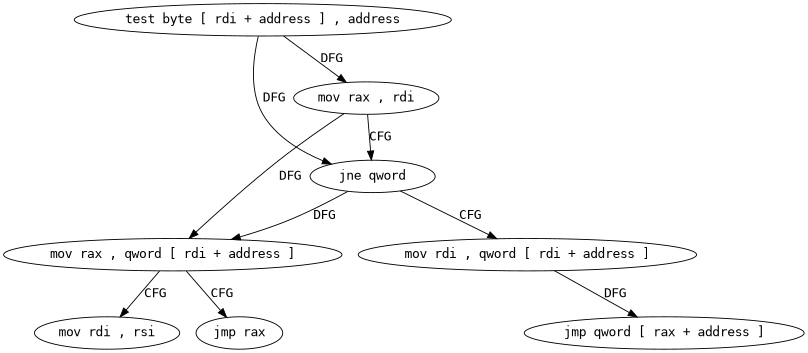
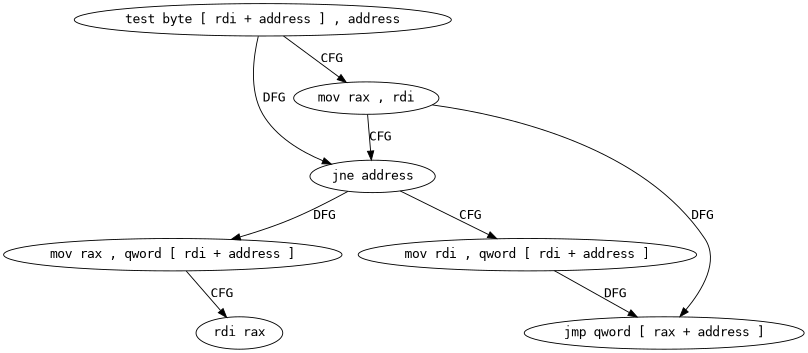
(332, 59) -> (332, 59)
(267, 170) -> (618, 162)
(373, 176) -> (373, 176)
(107, 333) -> none
(239, 333) -> (239, 333)
